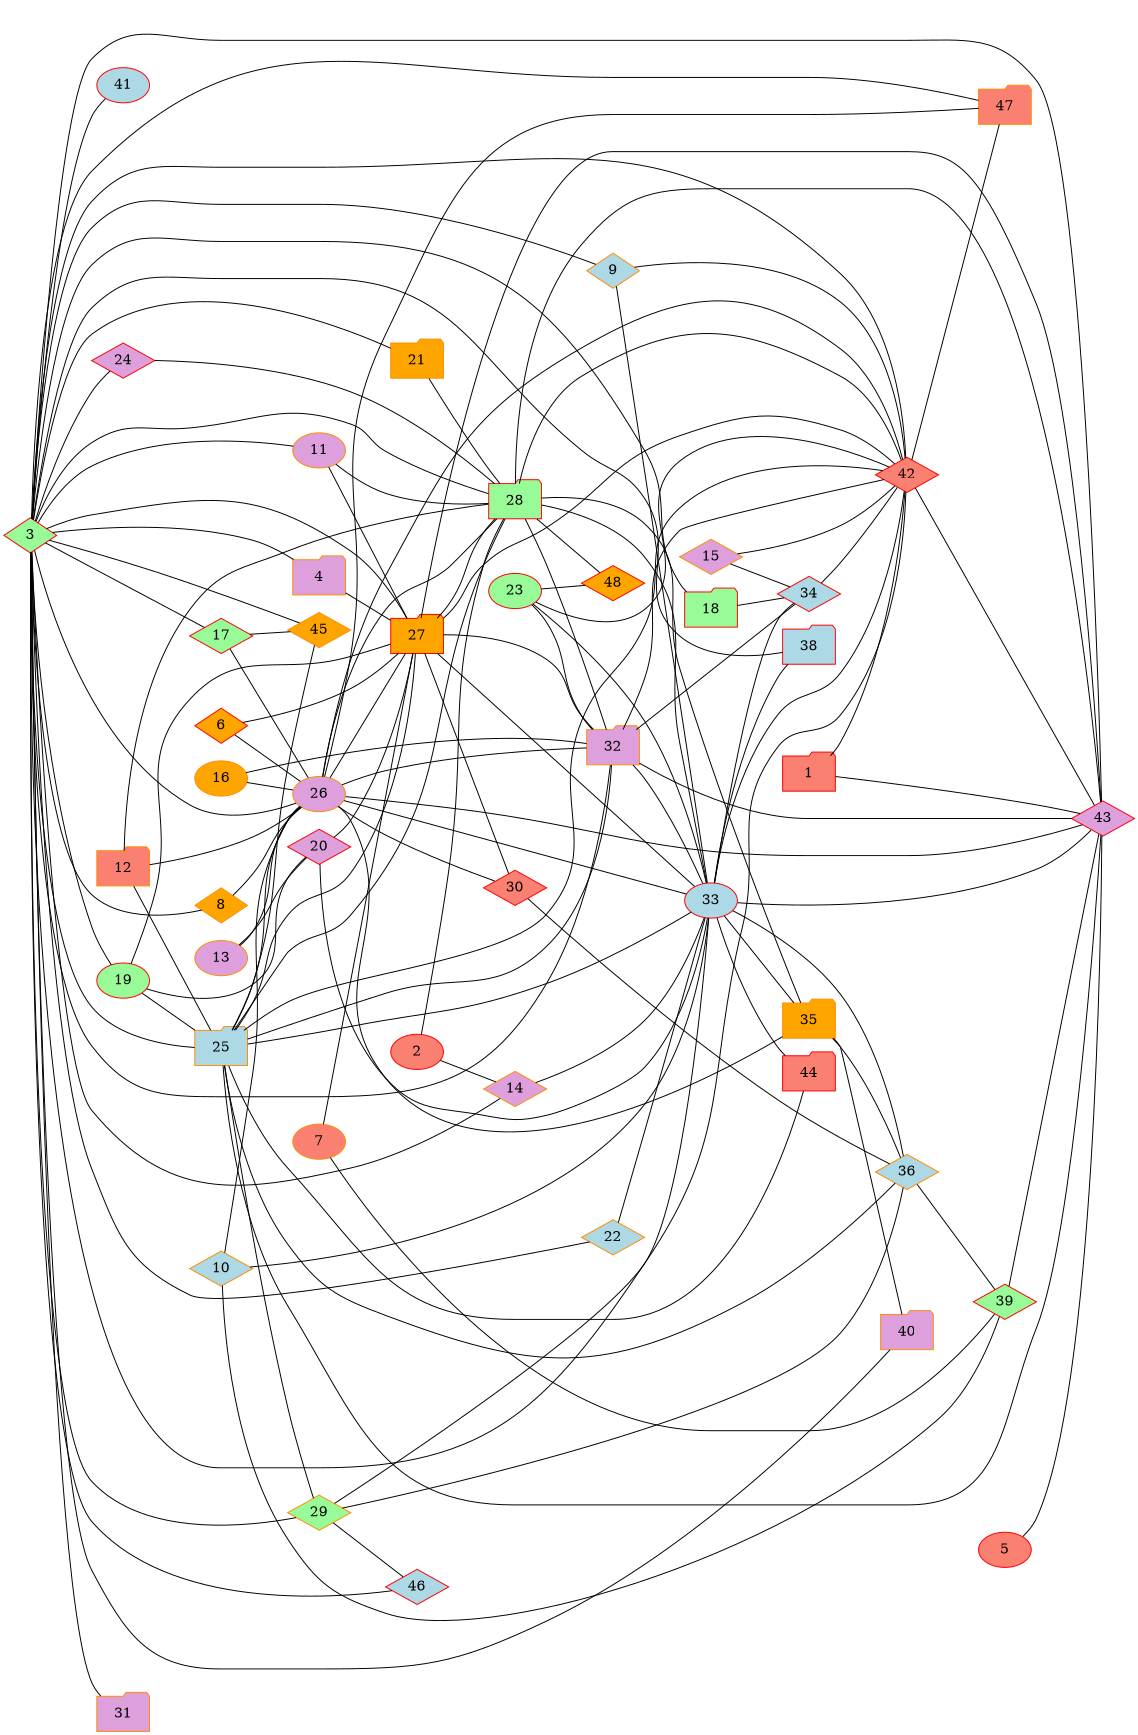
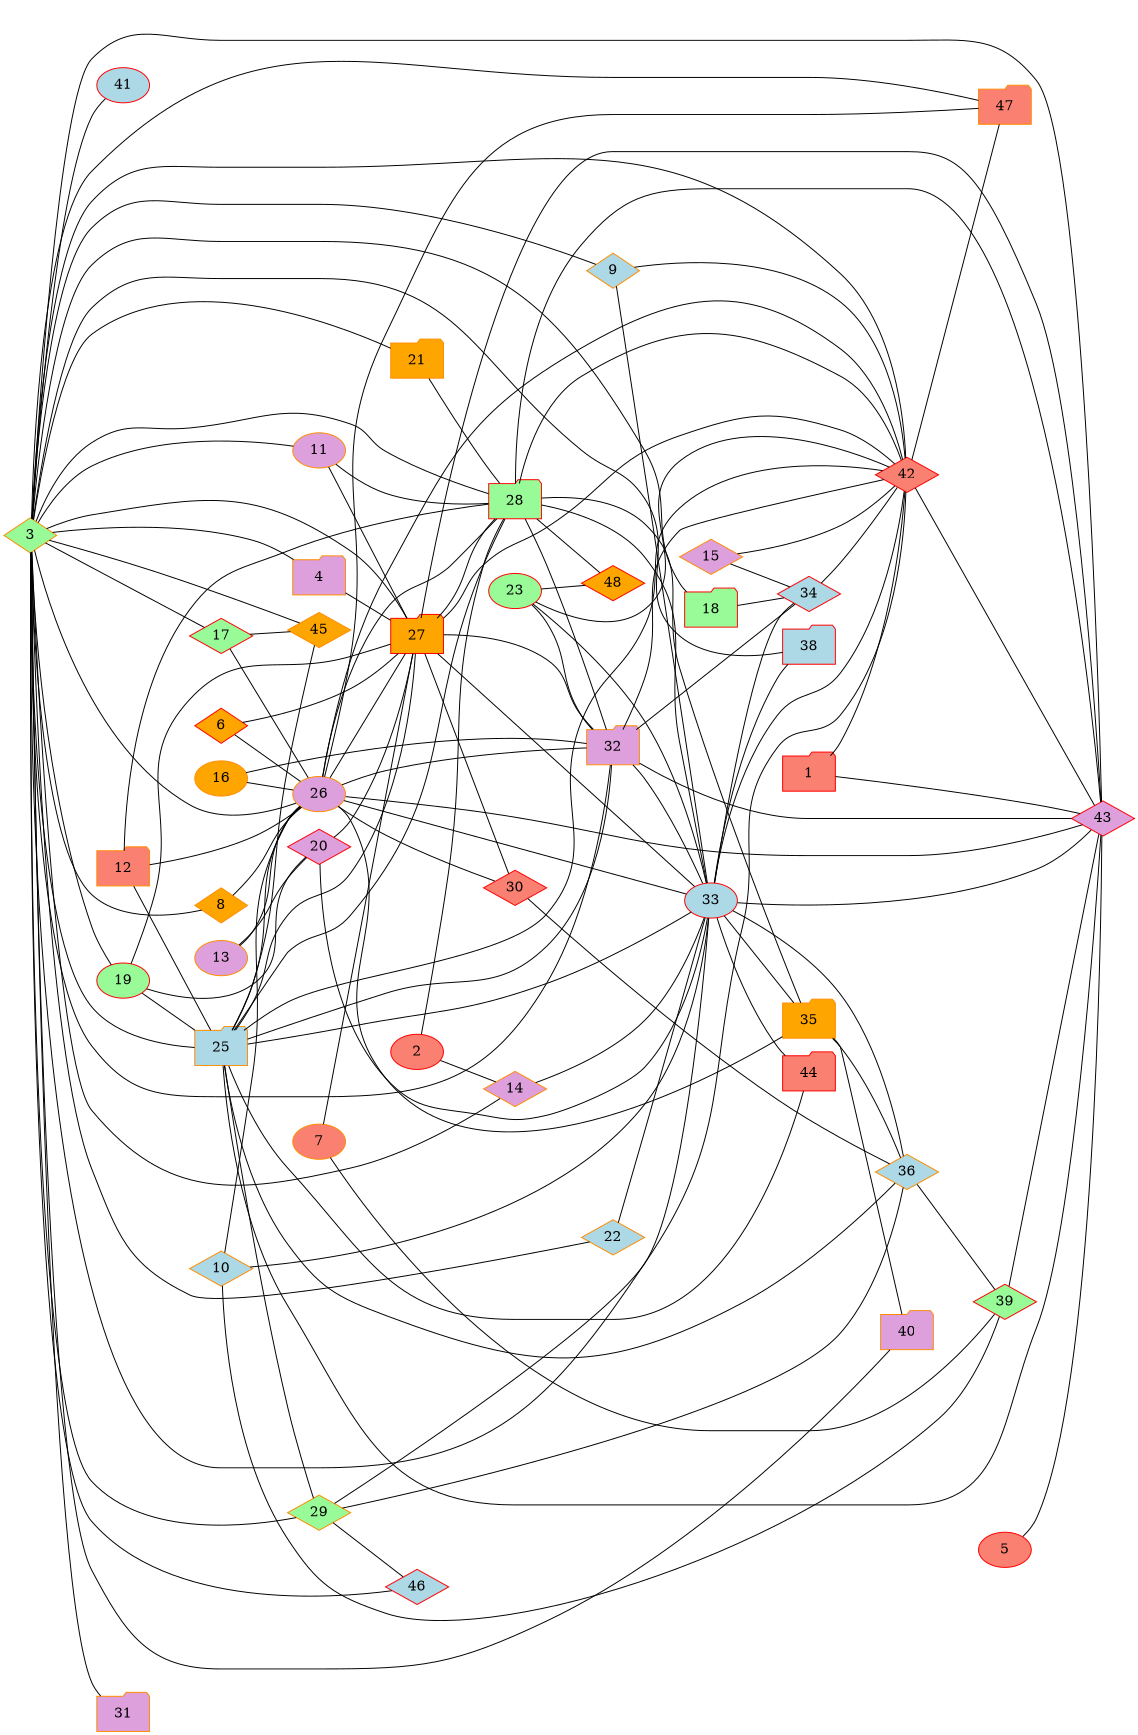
(123, 361) -> none
(30, 535) -> (30, 535)
